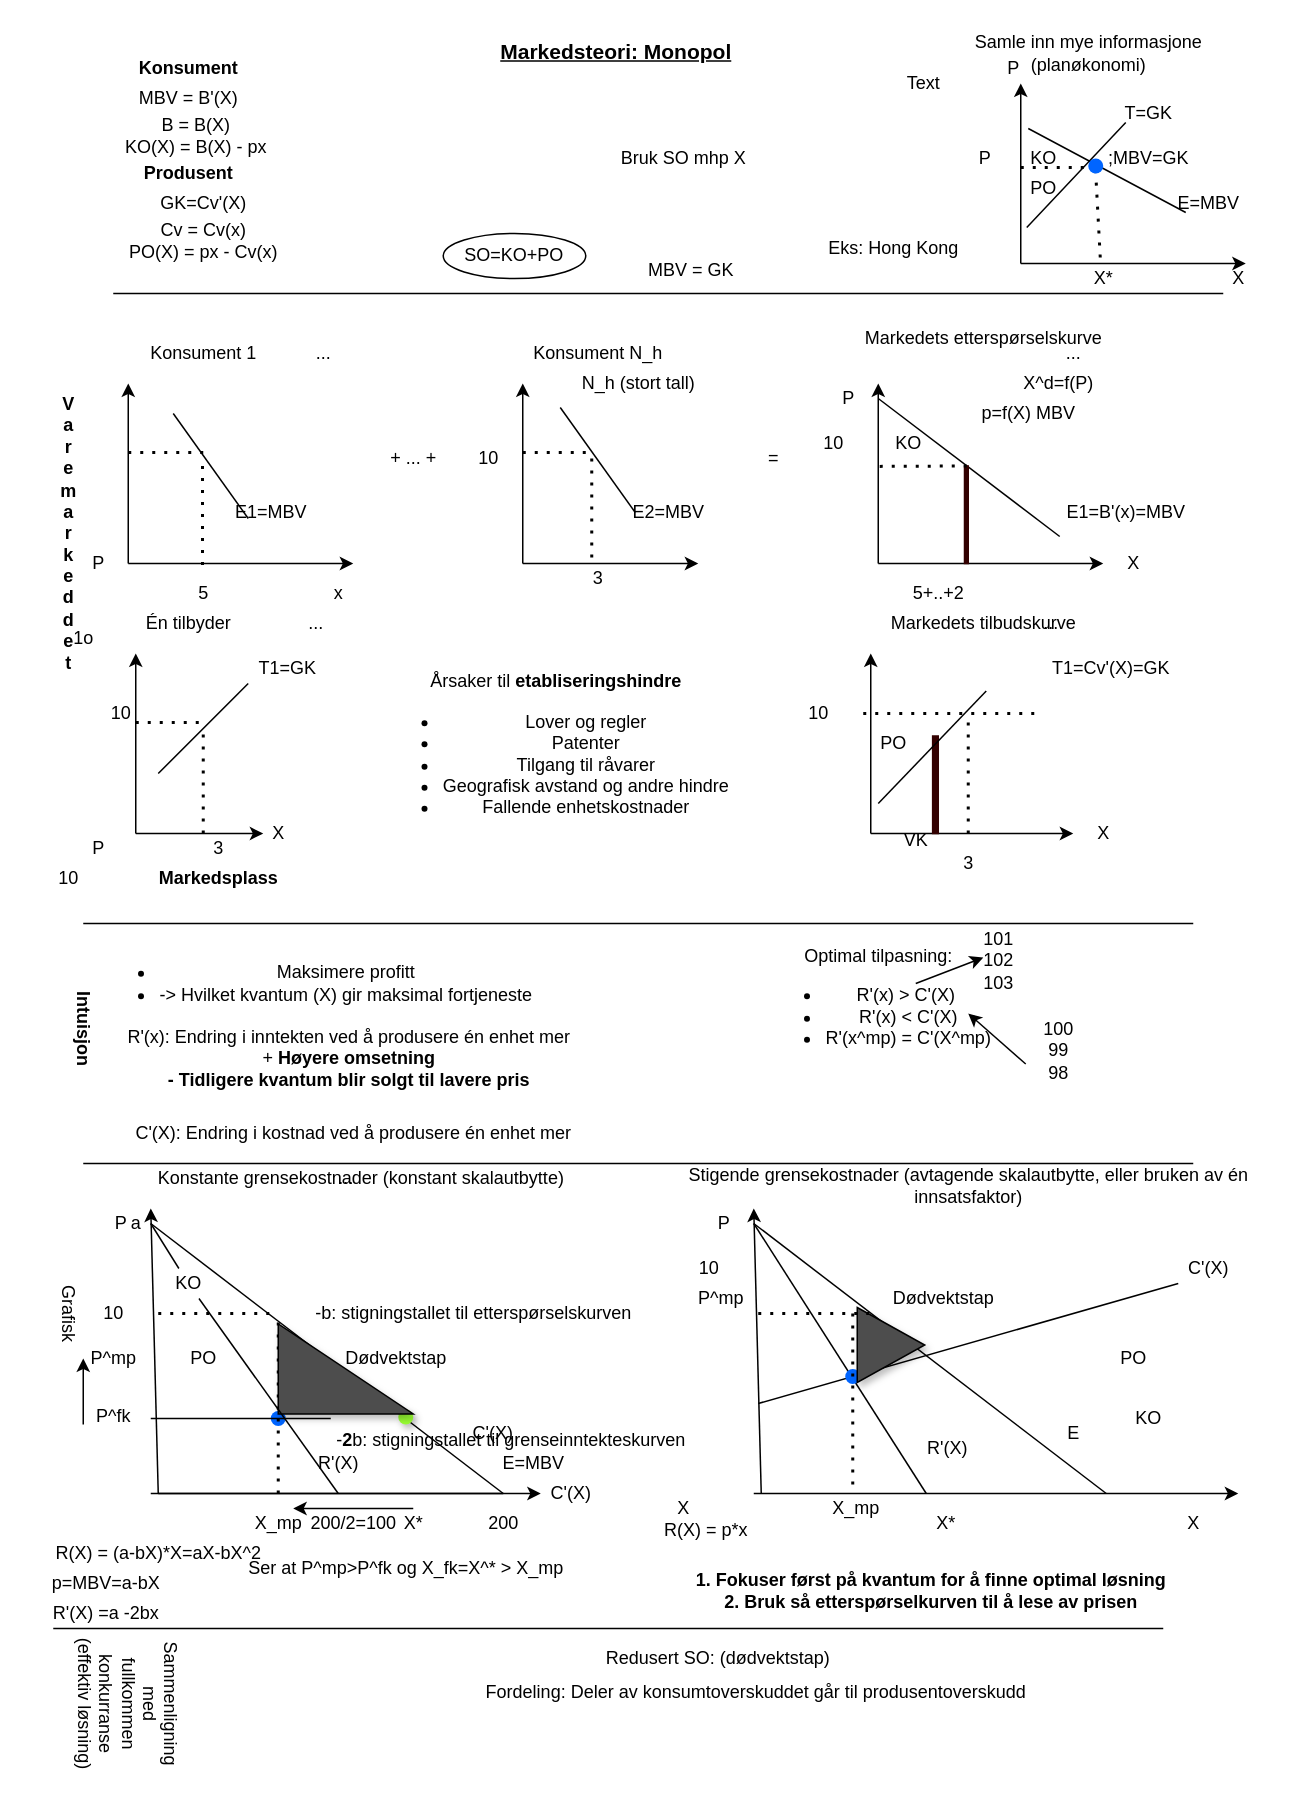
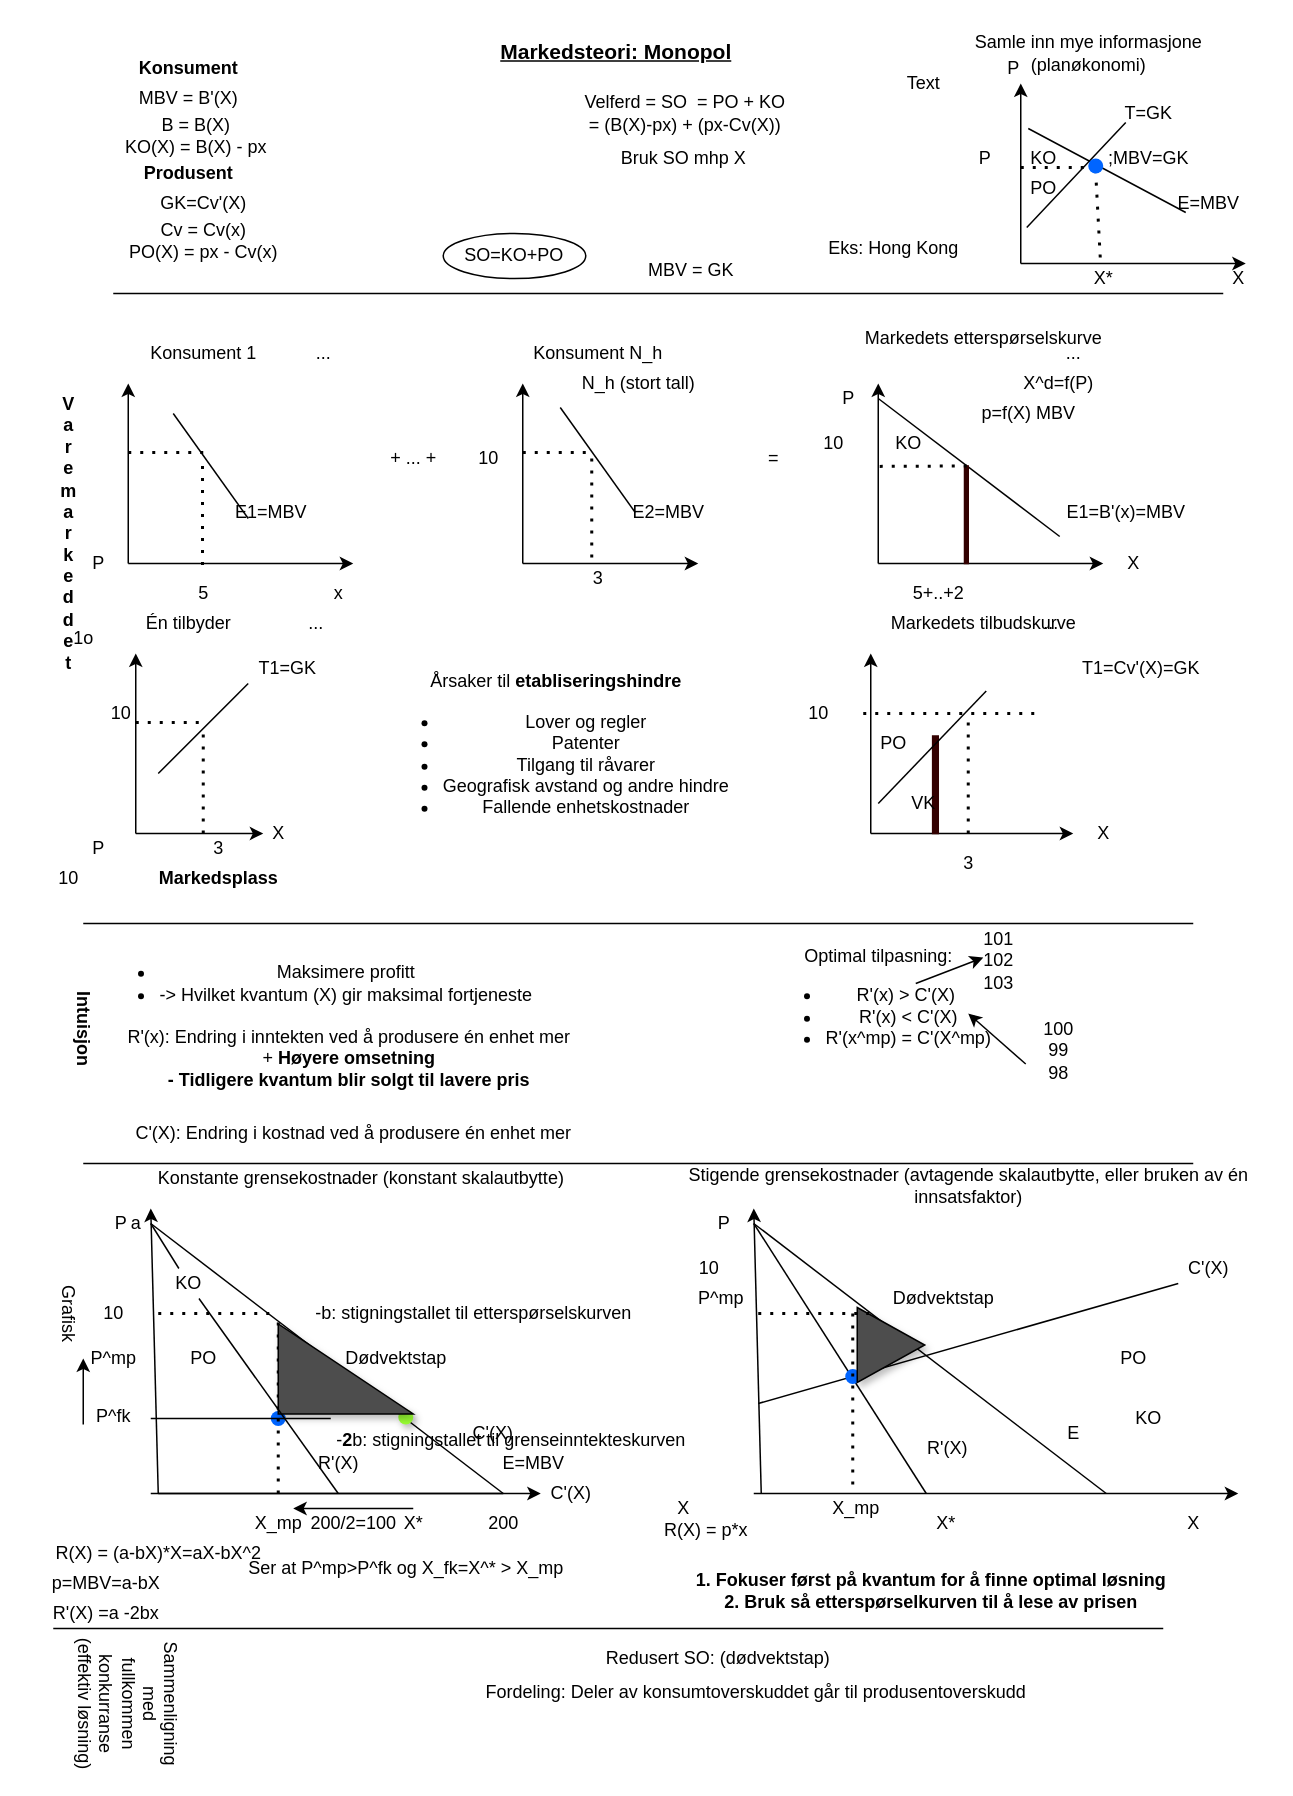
none -> (685, 113)
(1111, 668) -> (1141, 668)
(916, 841) -> (923, 803)
